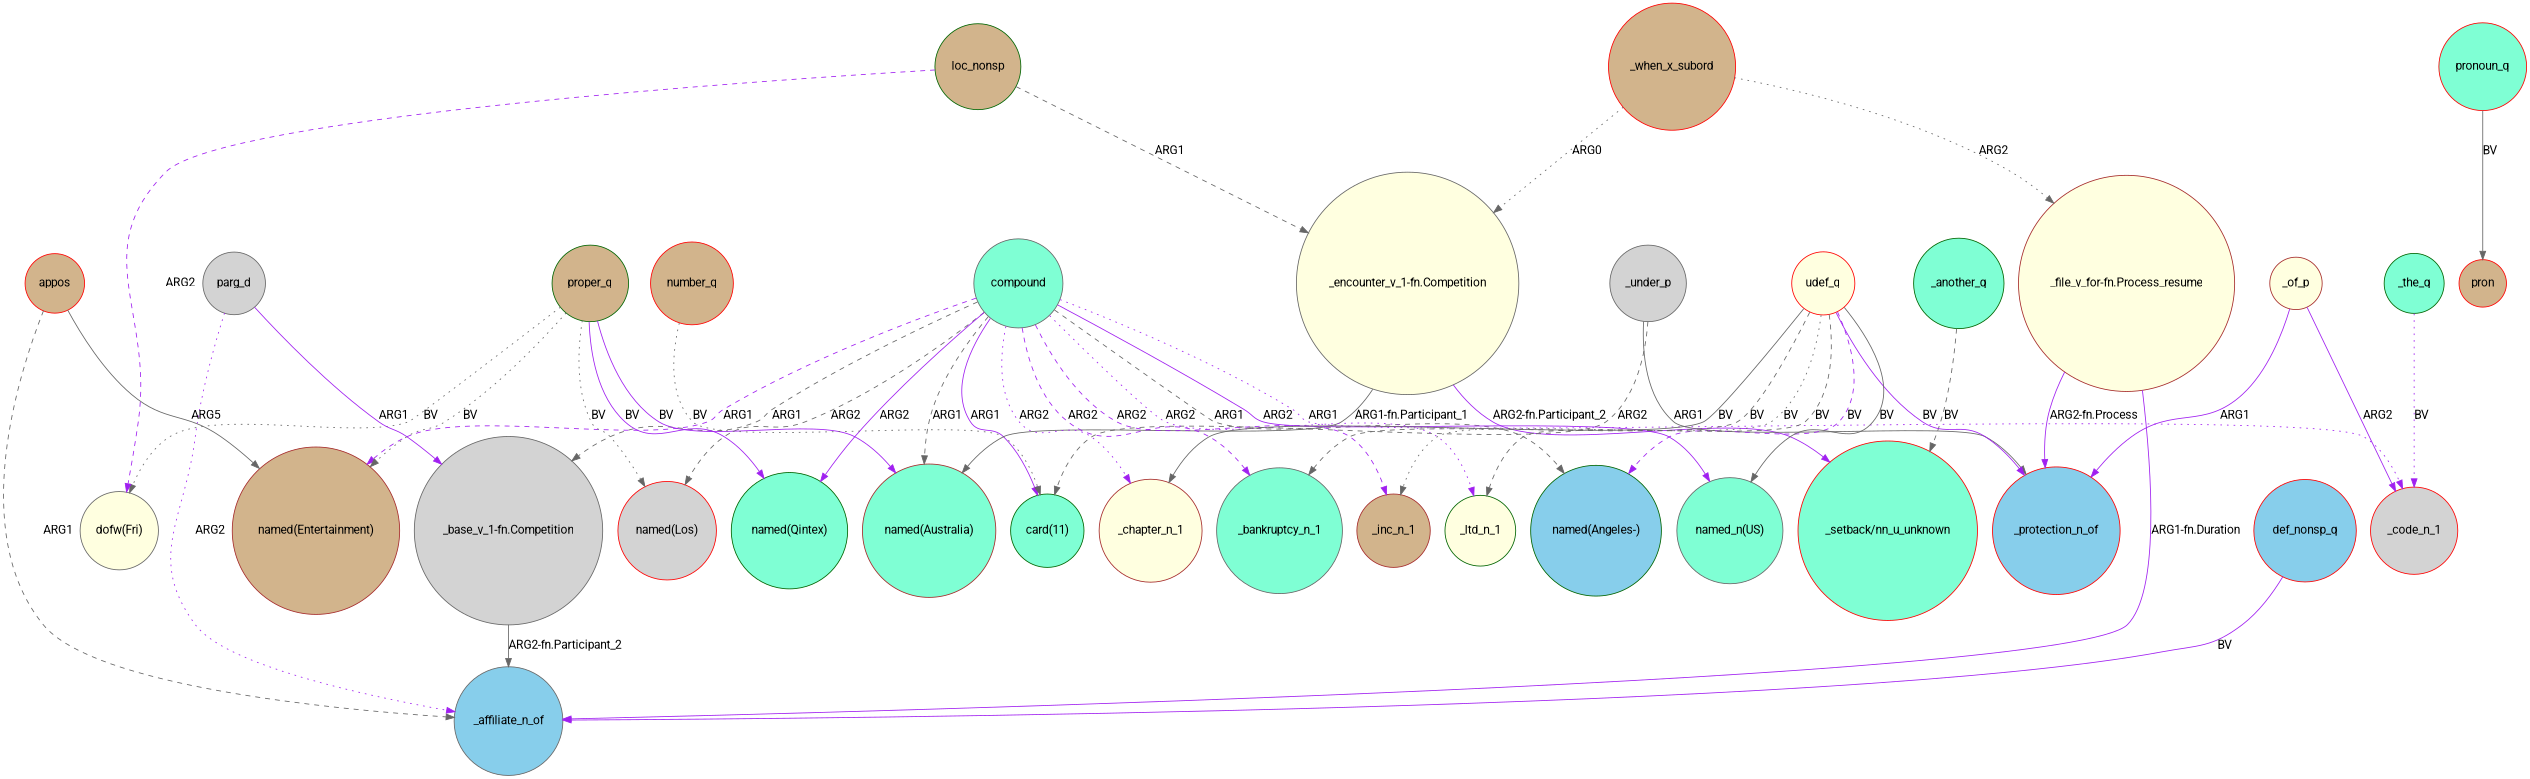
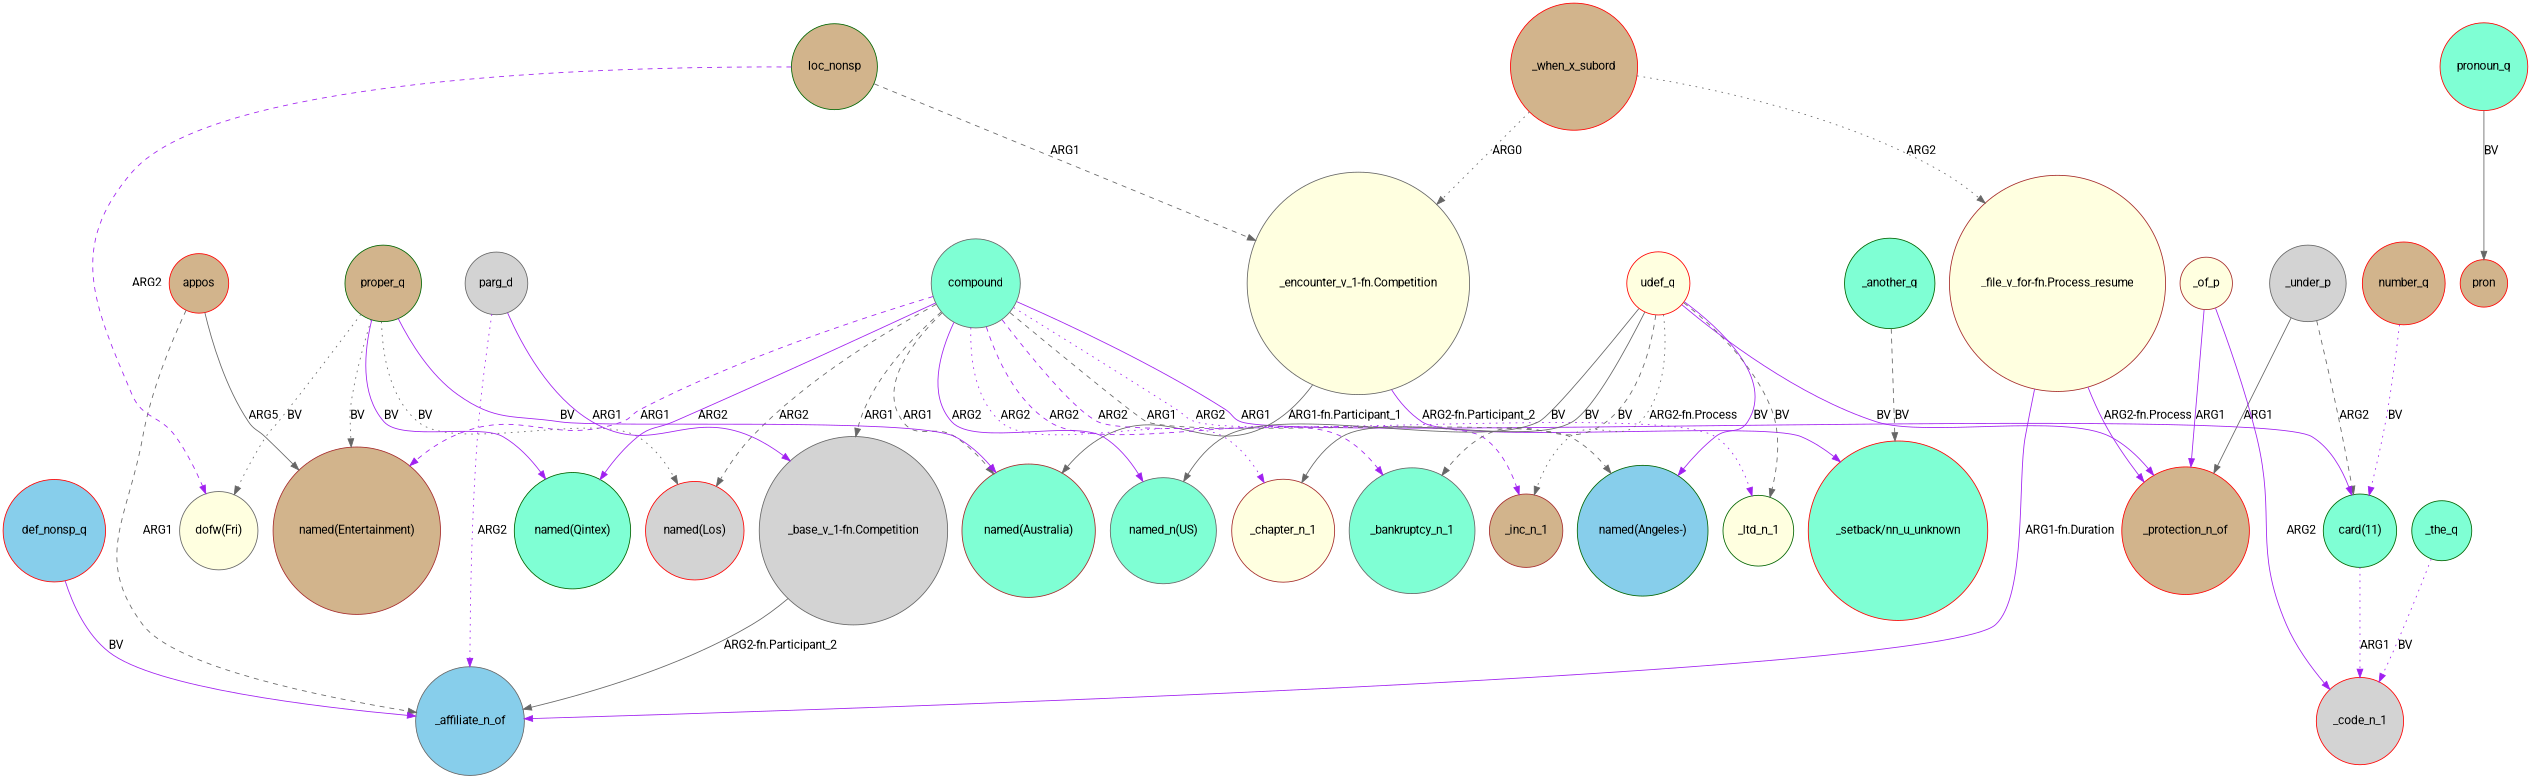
(1791, 416) -> (1693, 416)
(1843, 416) -> (1754, 390)
(1900, 425) -> (2360, 618)
(874, 431) -> (2388, 406)
(2056, 531) -> (2186, 531)
